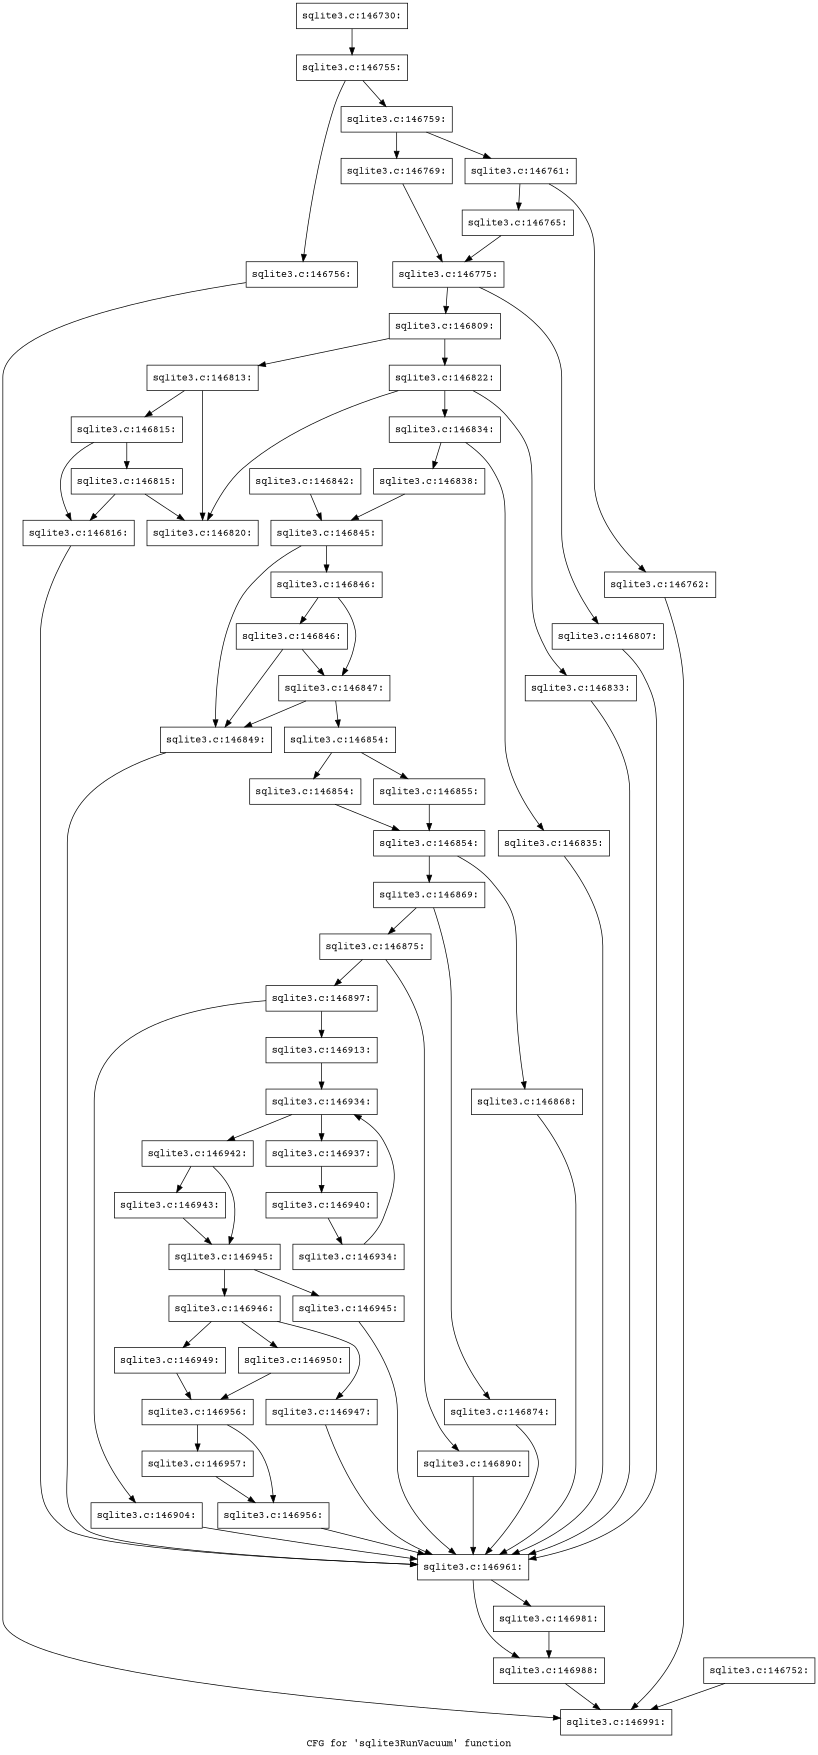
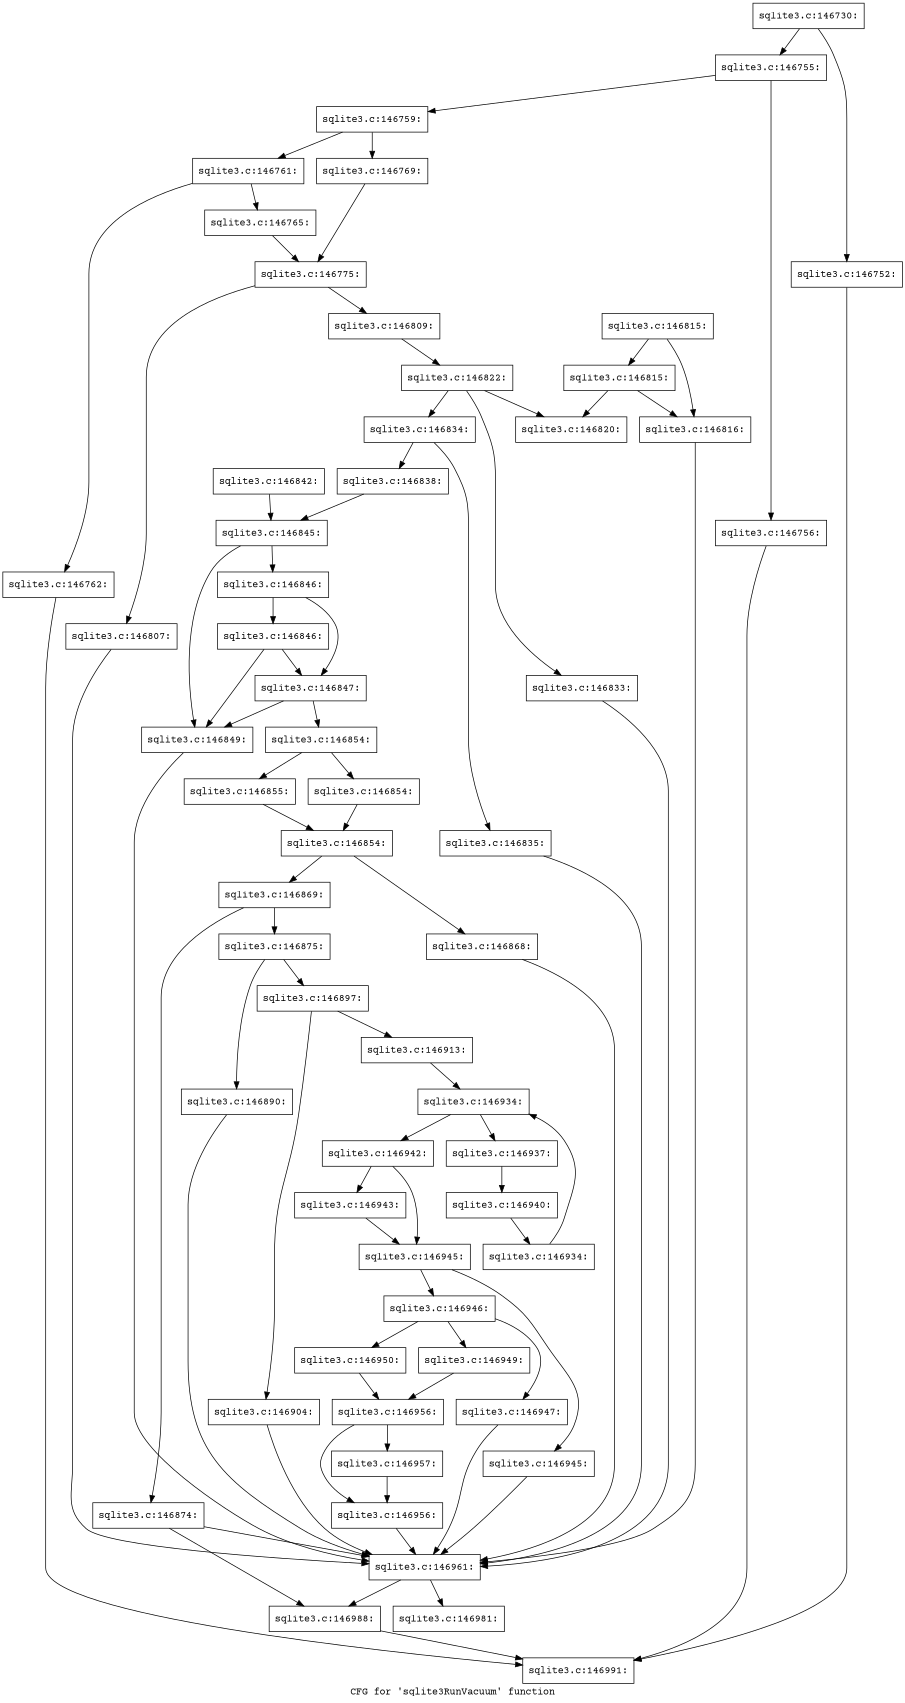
none -> (847, 139)
(203, 378) -> none
(549, 1641) -> (233, 1565)
